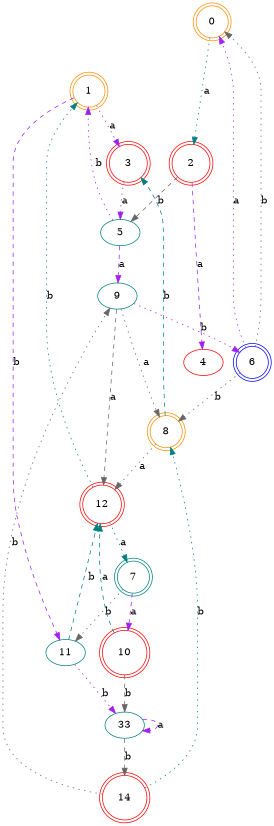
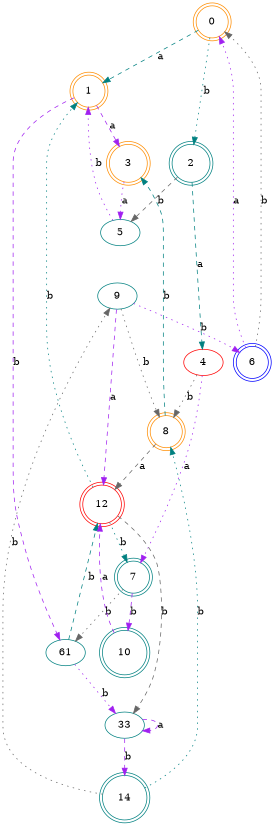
none -> (154, 55)
(207, 91) -> (207, 91)
(106, 123) -> (106, 123)
(128, 163) -> (128, 163)
(191, 163) -> (191, 163)
(119, 261) -> none
(197, 262) -> (197, 262)
(147, 362) -> (147, 362)
(110, 393) -> (110, 393)
(212, 395) -> (187, 393)
(138, 464) -> (138, 464)
none -> (182, 469)
(124, 542) -> (124, 542)
(101, 583) -> (101, 583)
(134, 612) -> (134, 612)
(66, 653) -> (66, 653)
(125, 653) -> (125, 653)
(125, 690) -> (162, 606)
(125, 753) -> (125, 753)
(125, 798) -> (125, 798)
